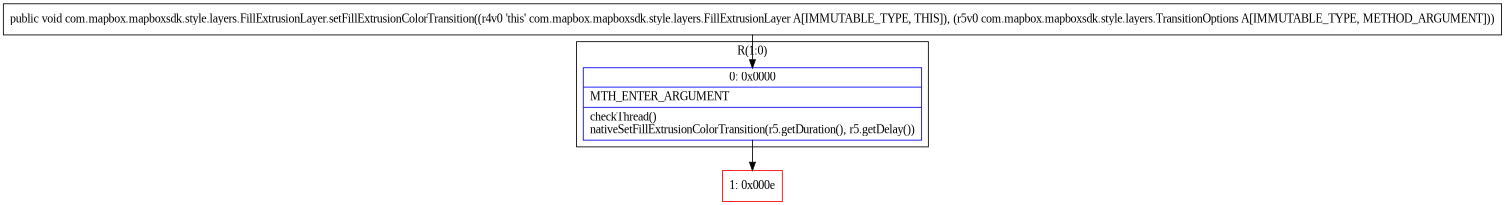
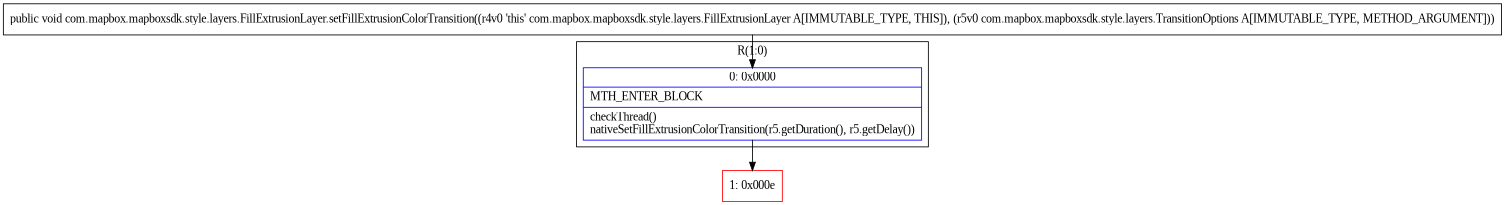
(660, 97) -> (646, 97)
